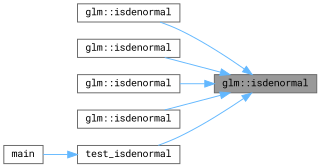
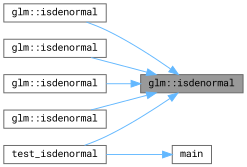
(55, 155) -> (134, 155)
